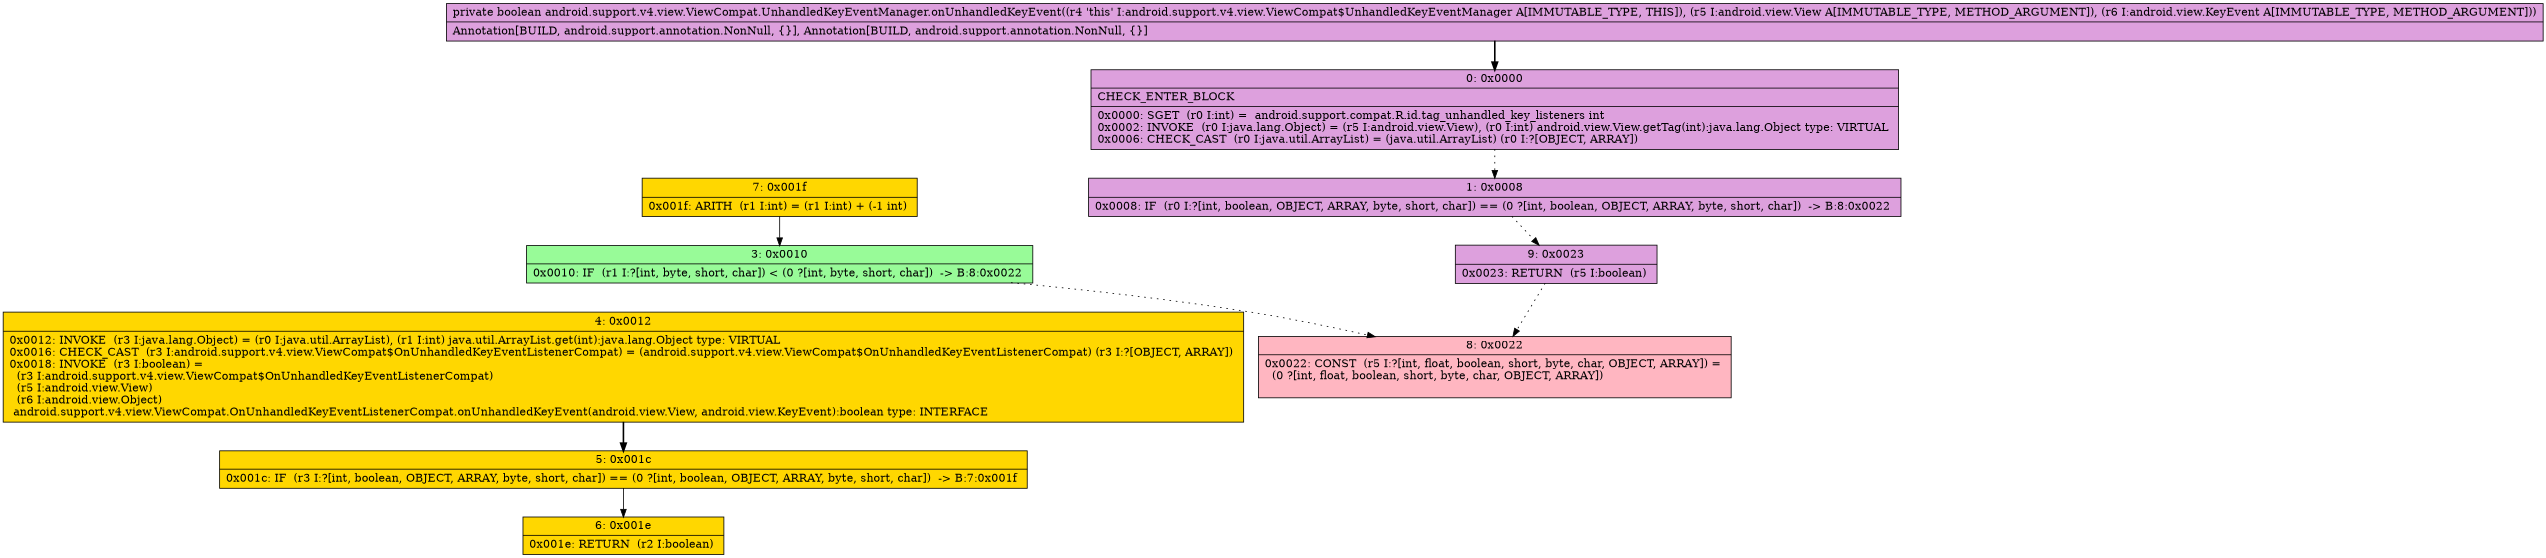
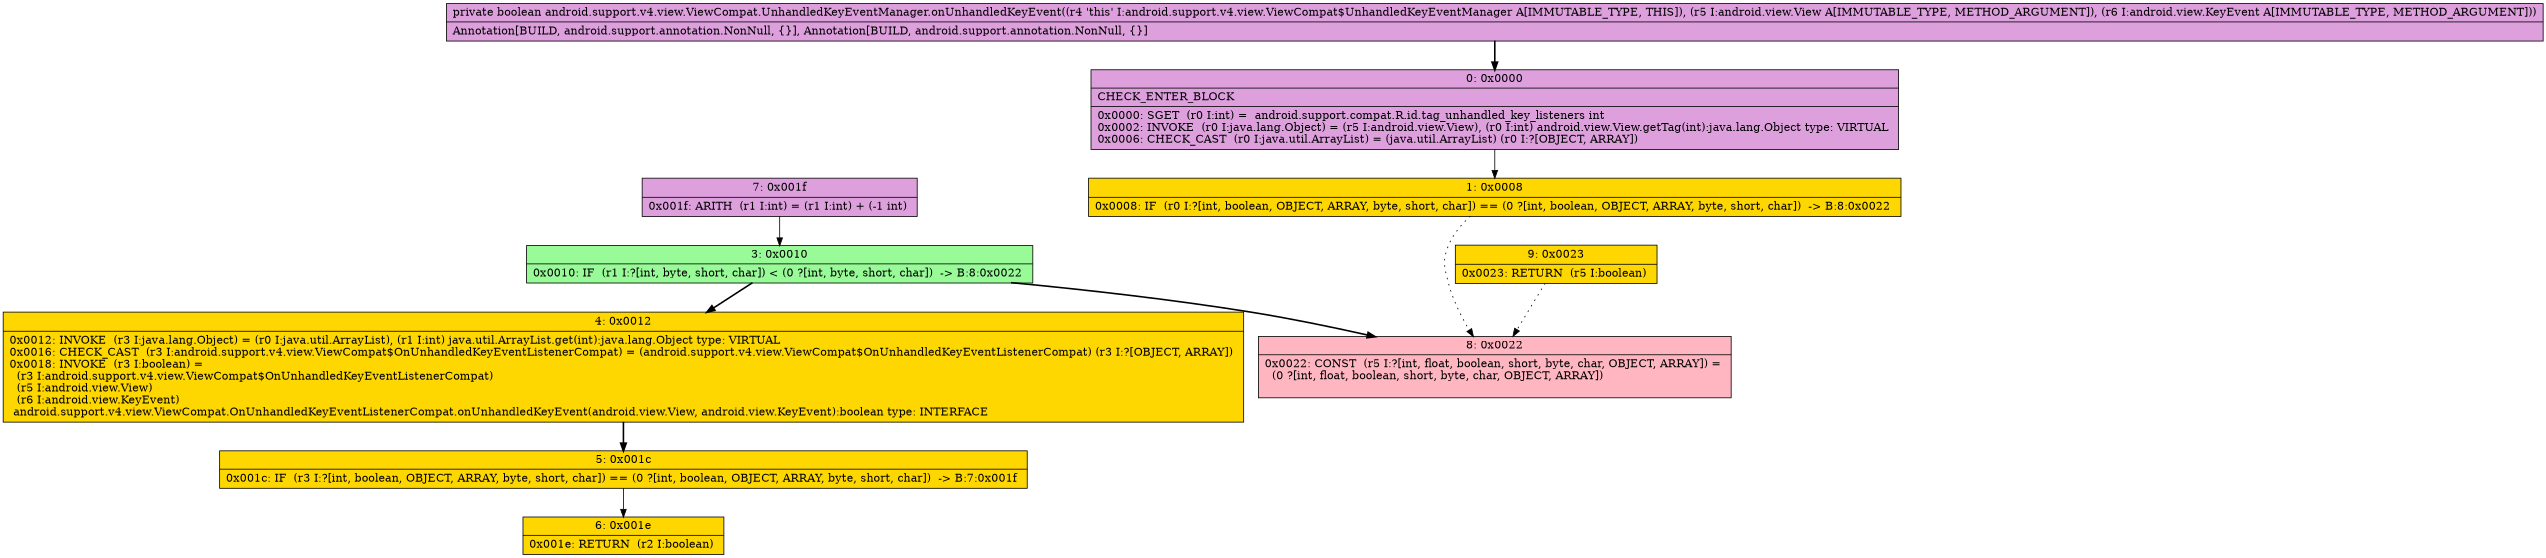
(1495, 160) -> (1495, 160)
(780, 197) -> (780, 197)
(1495, 197) -> (1495, 197)
(1523, 228) -> (1446, 271)
(1556, 264) -> (1556, 264)
none -> (733, 295)
(1190, 303) -> (1190, 303)
(86, 400) -> (95, 400)
